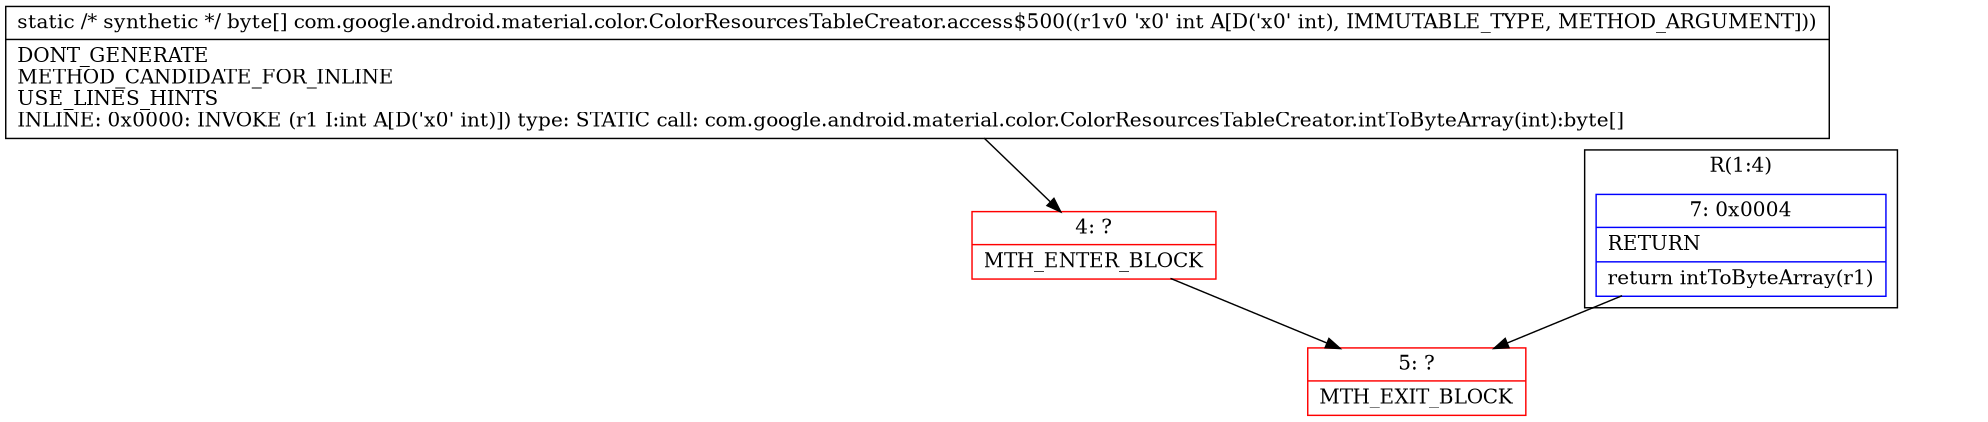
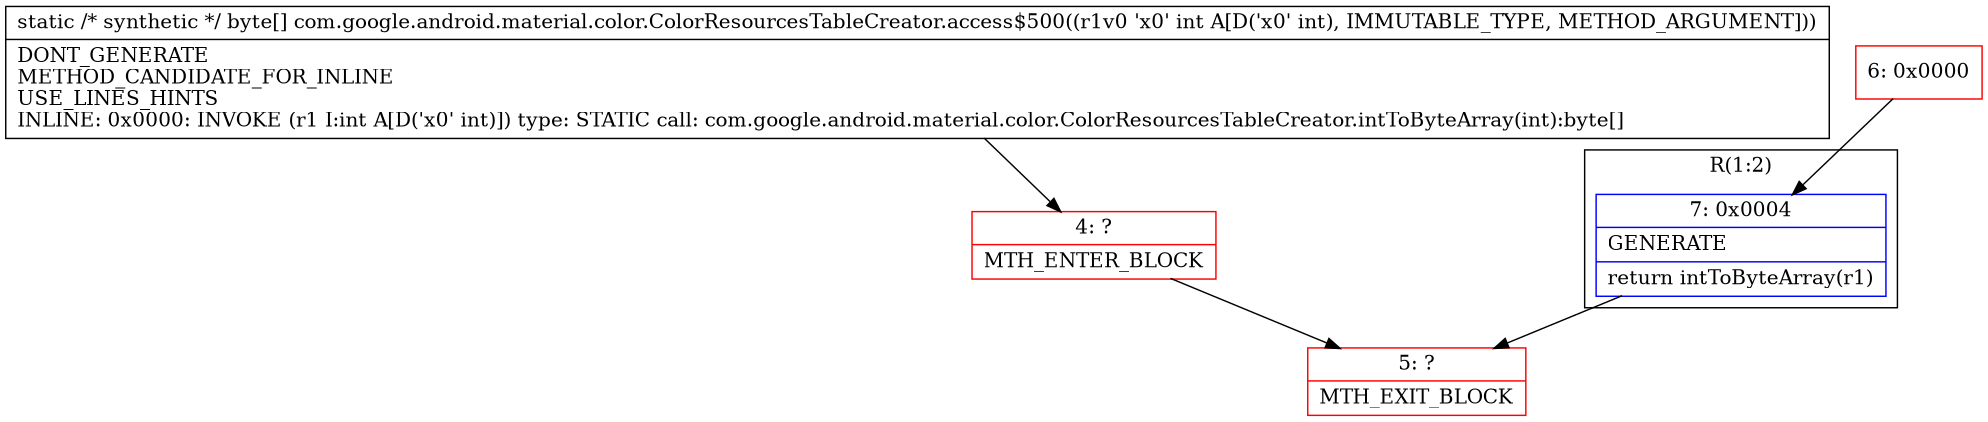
none -> (1919, 72)
(1741, 166) -> (1741, 166)
(1654, 244) -> (1668, 244)
